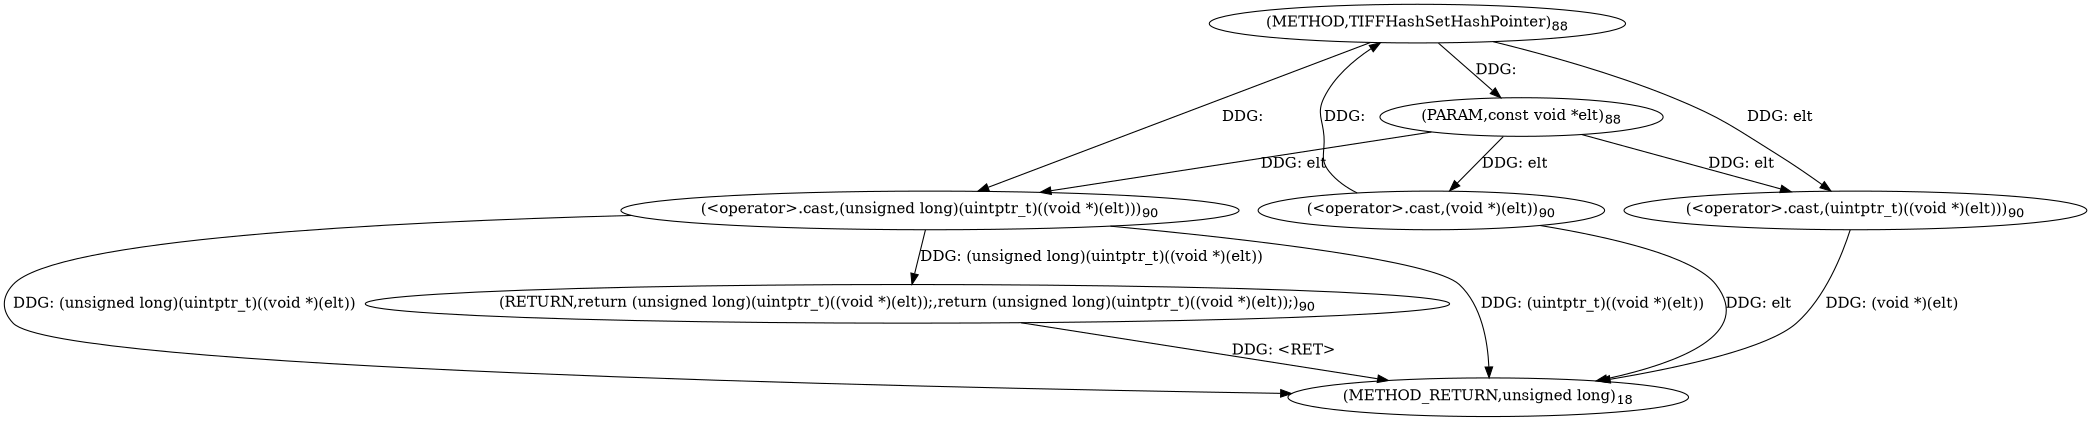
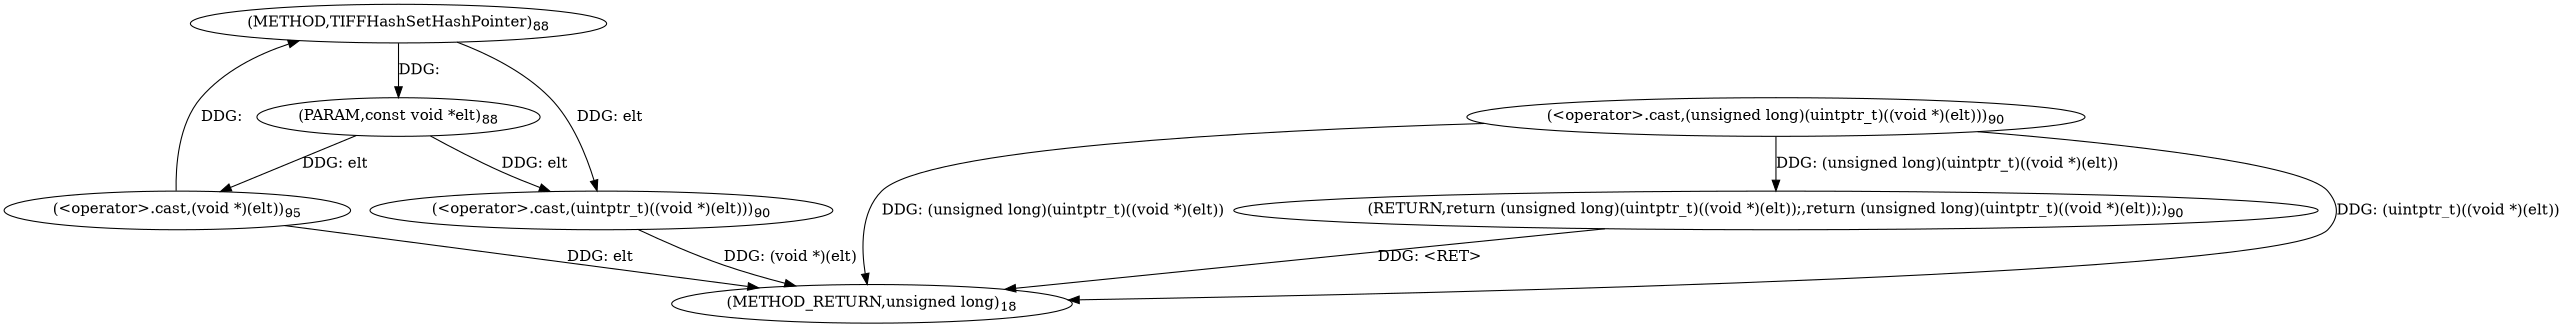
(1179, 115) -> none
(1241, 161) -> none
(1547, 209) -> (293, 209)
